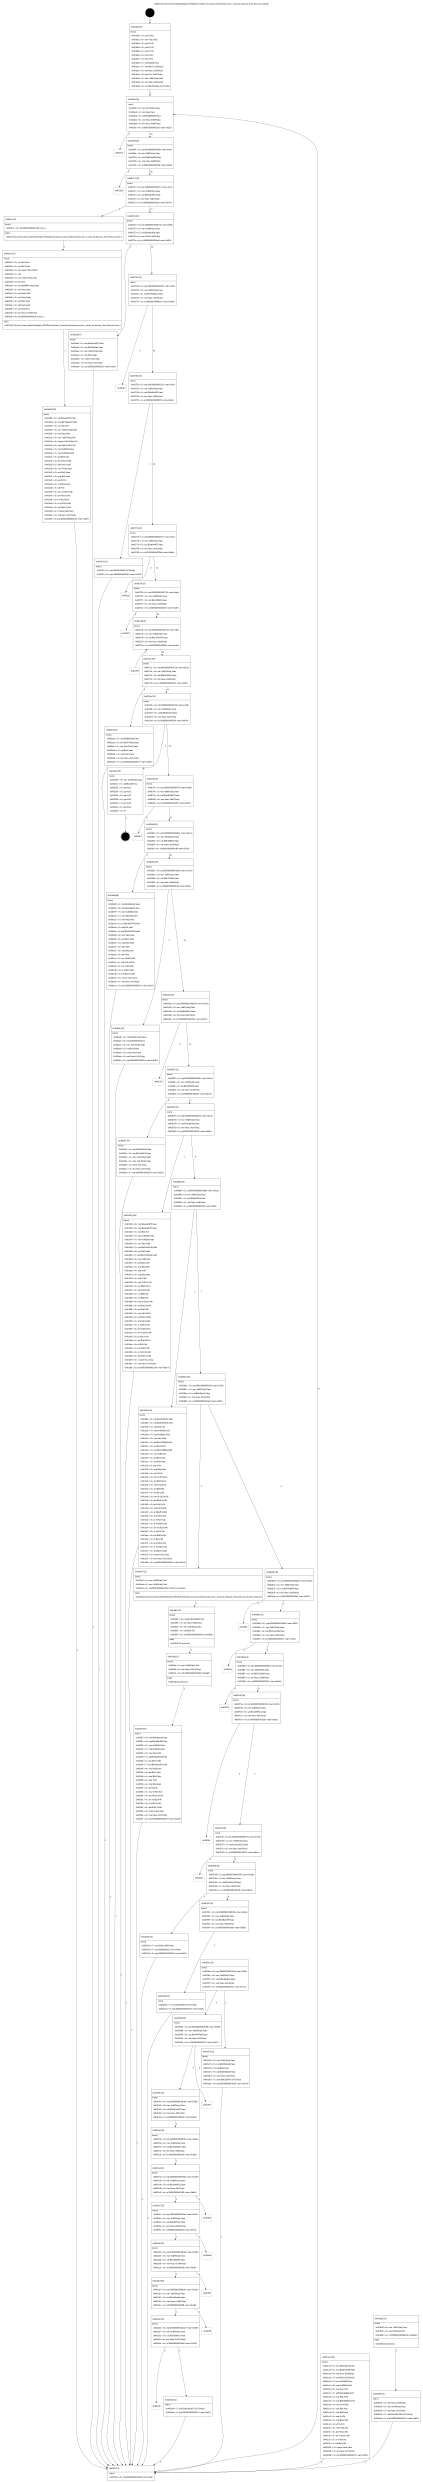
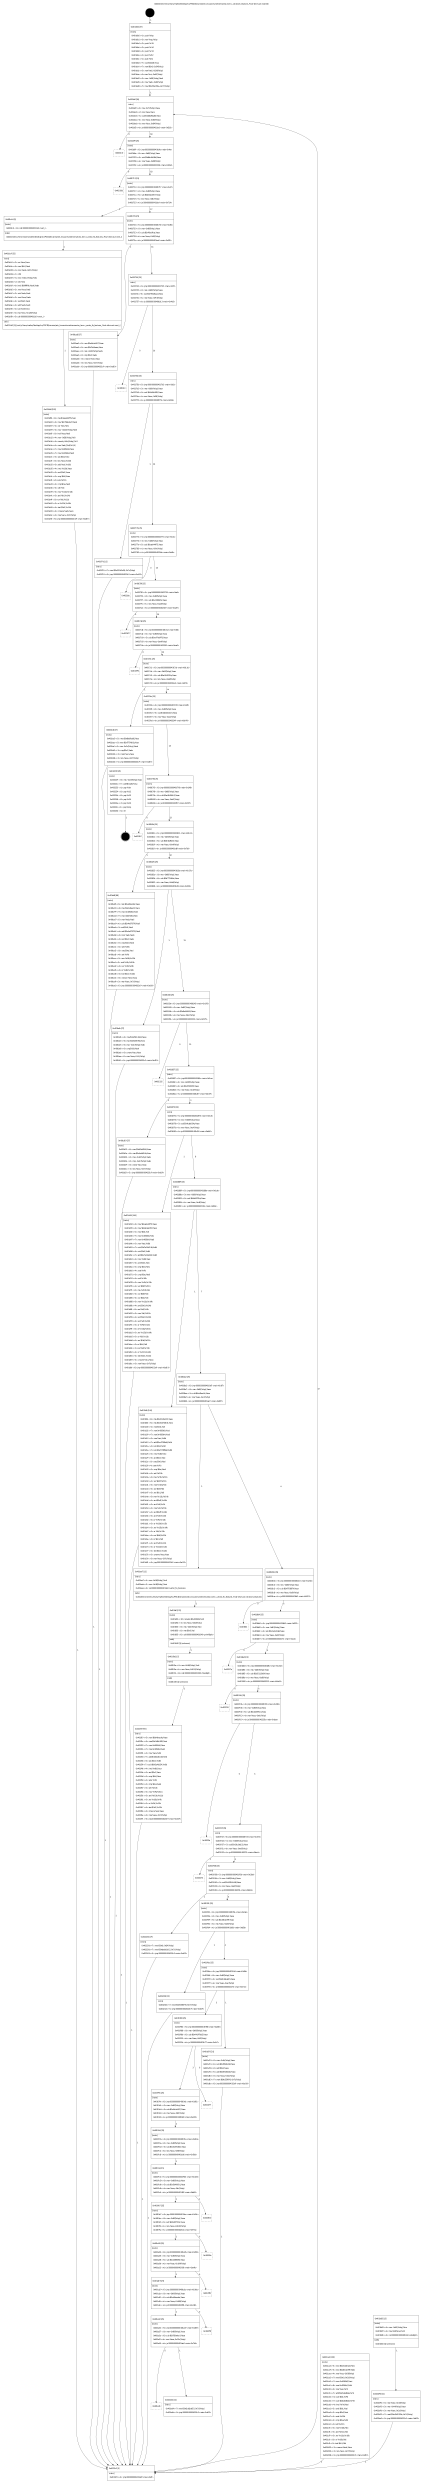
(139, 658) -> (139, 658)
(161, 751) -> none
none -> (224, 1945)
(174, 2443) -> none
